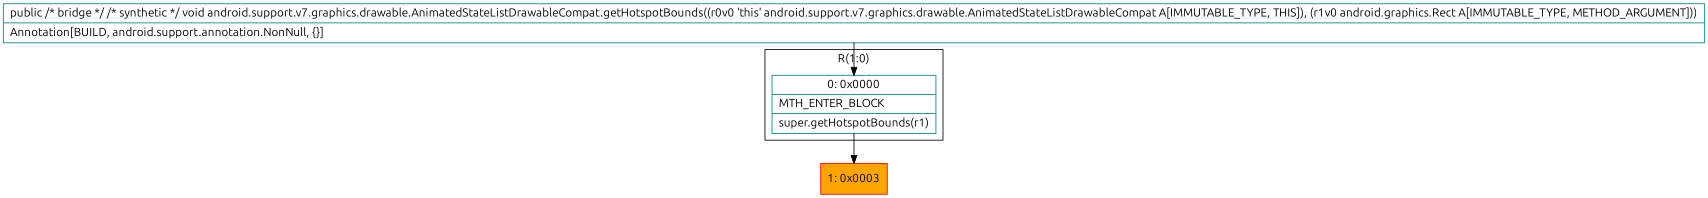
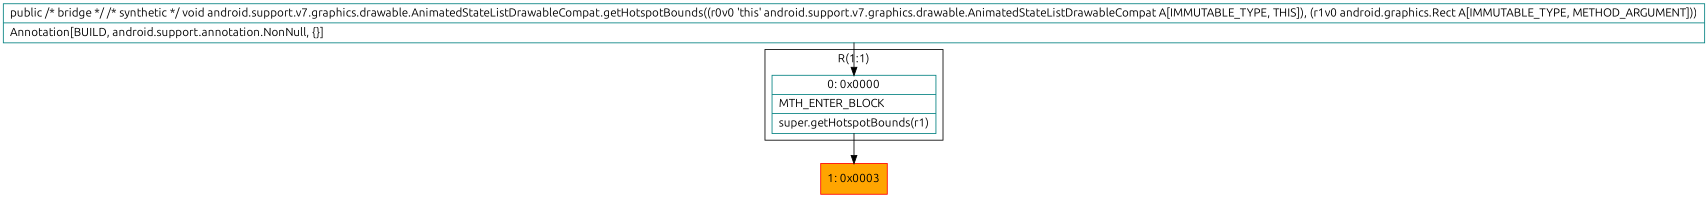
(854, 59) -> (854, 59)
